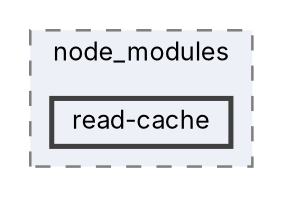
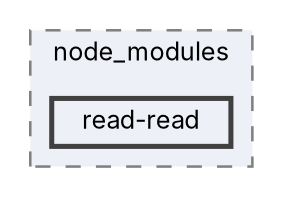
(141, 122) -> (141, 122)
